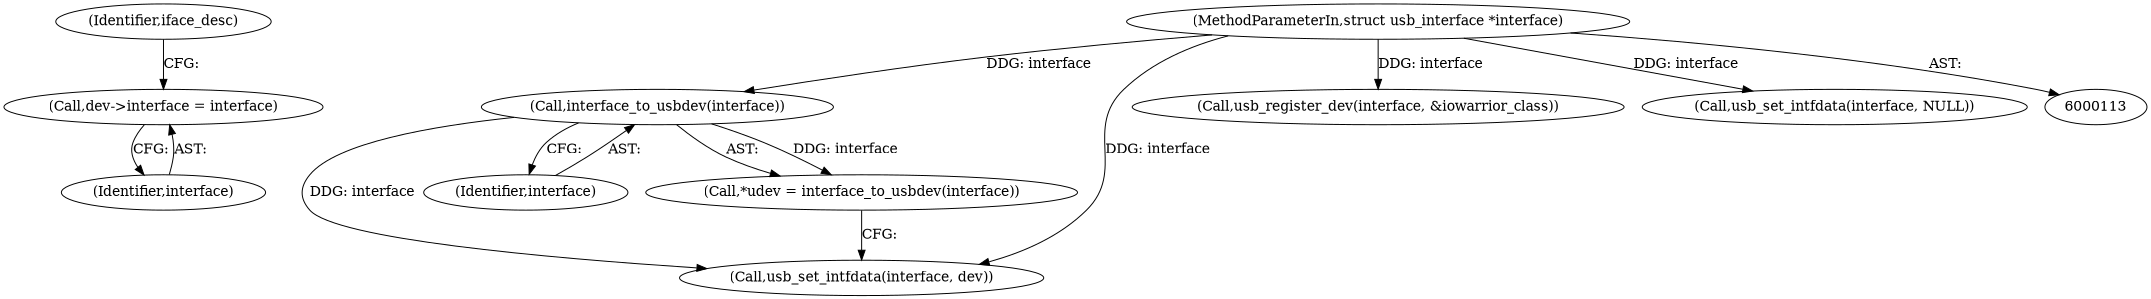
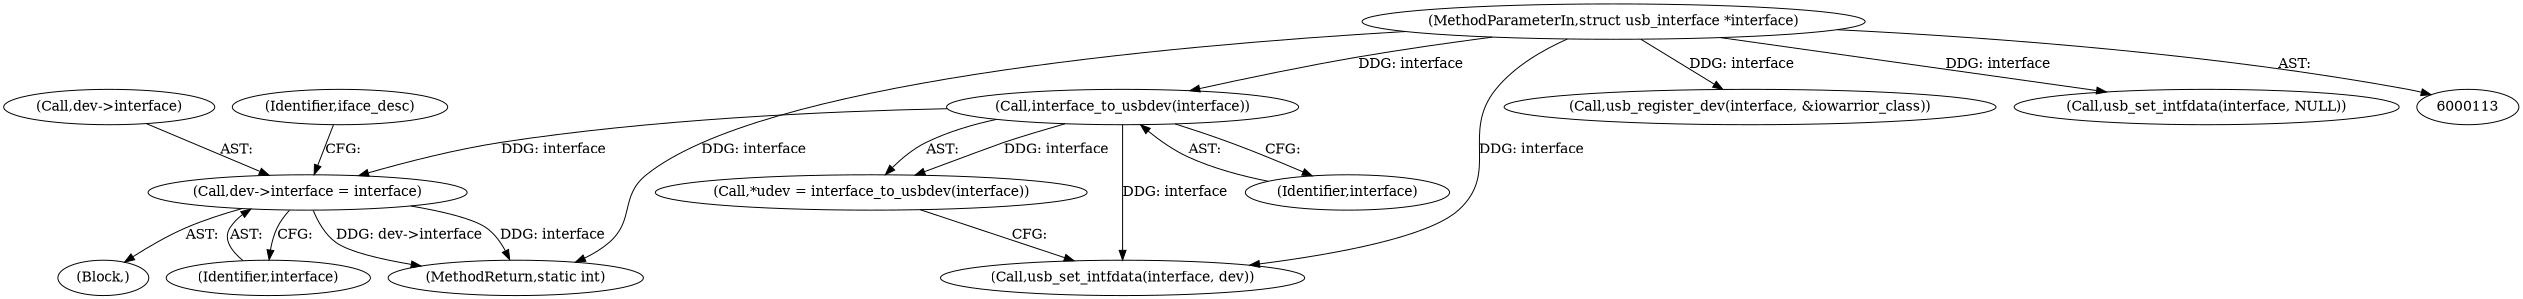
none -> (109, 107)
none -> (656, 124)
none -> (103, 278)
none -> (516, 278)
